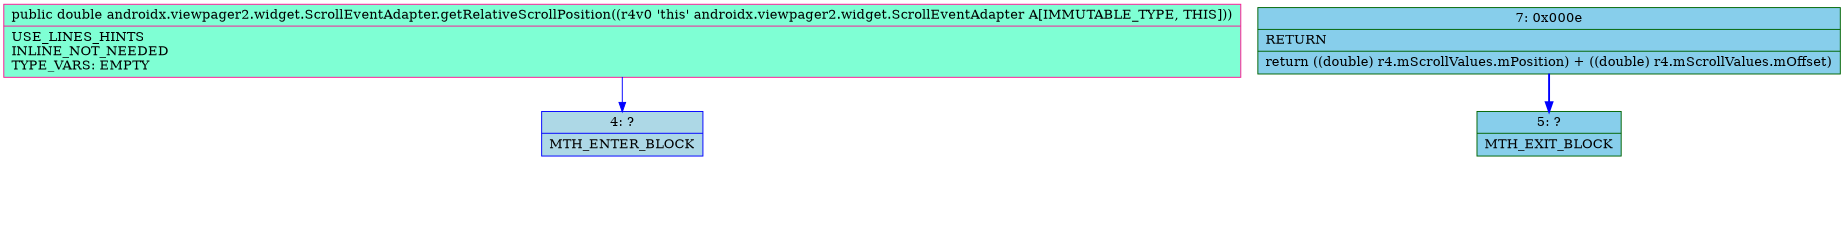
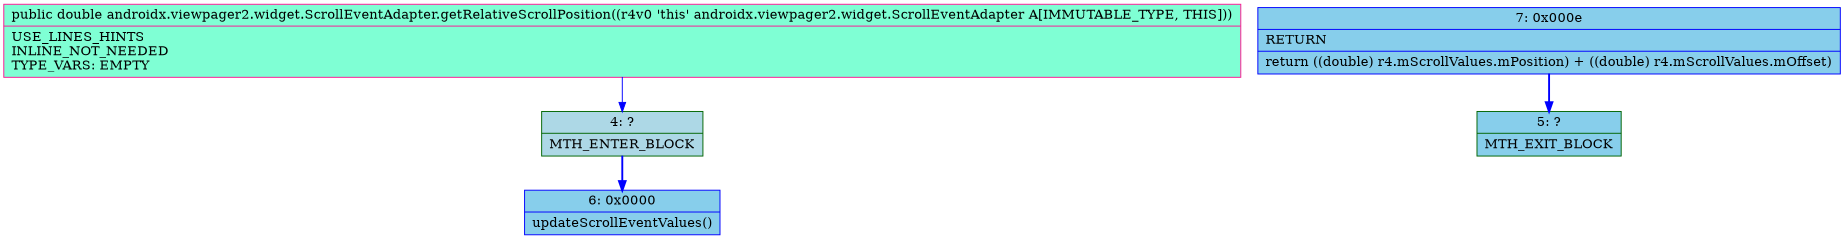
(1549, 41) -> (1549, 41)
(622, 134) -> (622, 134)
none -> (622, 212)
